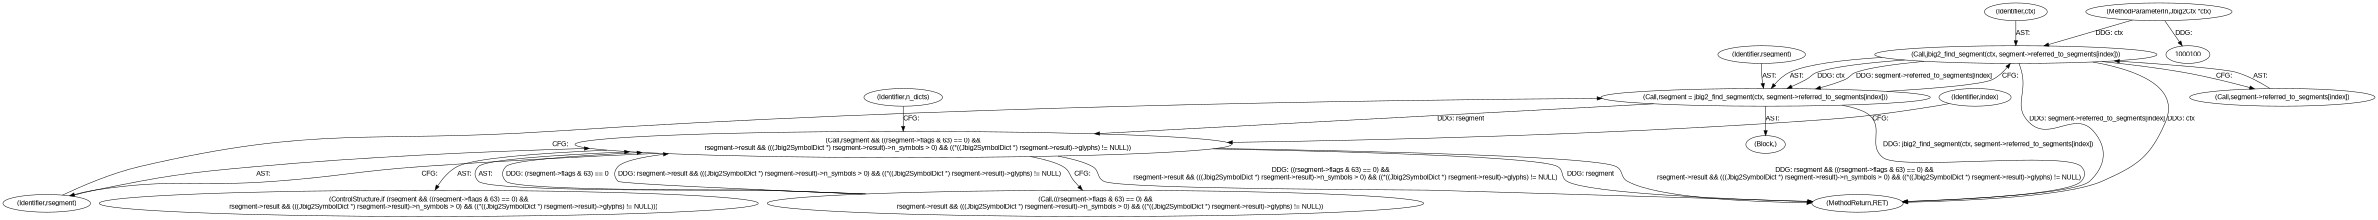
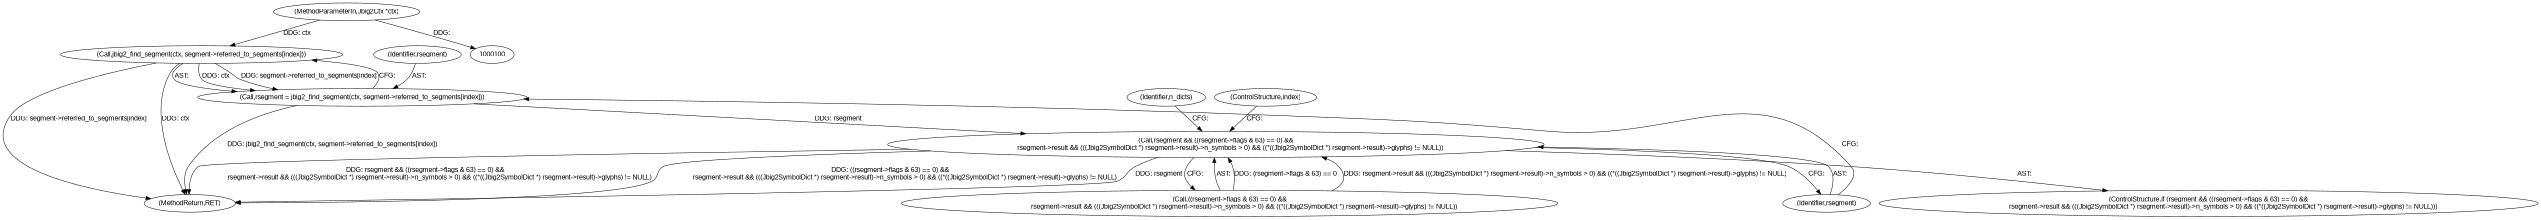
(2016, 12) -> none
(1975, 97) -> (1266, 97)
(2282, 97) -> none
(1766, 144) -> none
